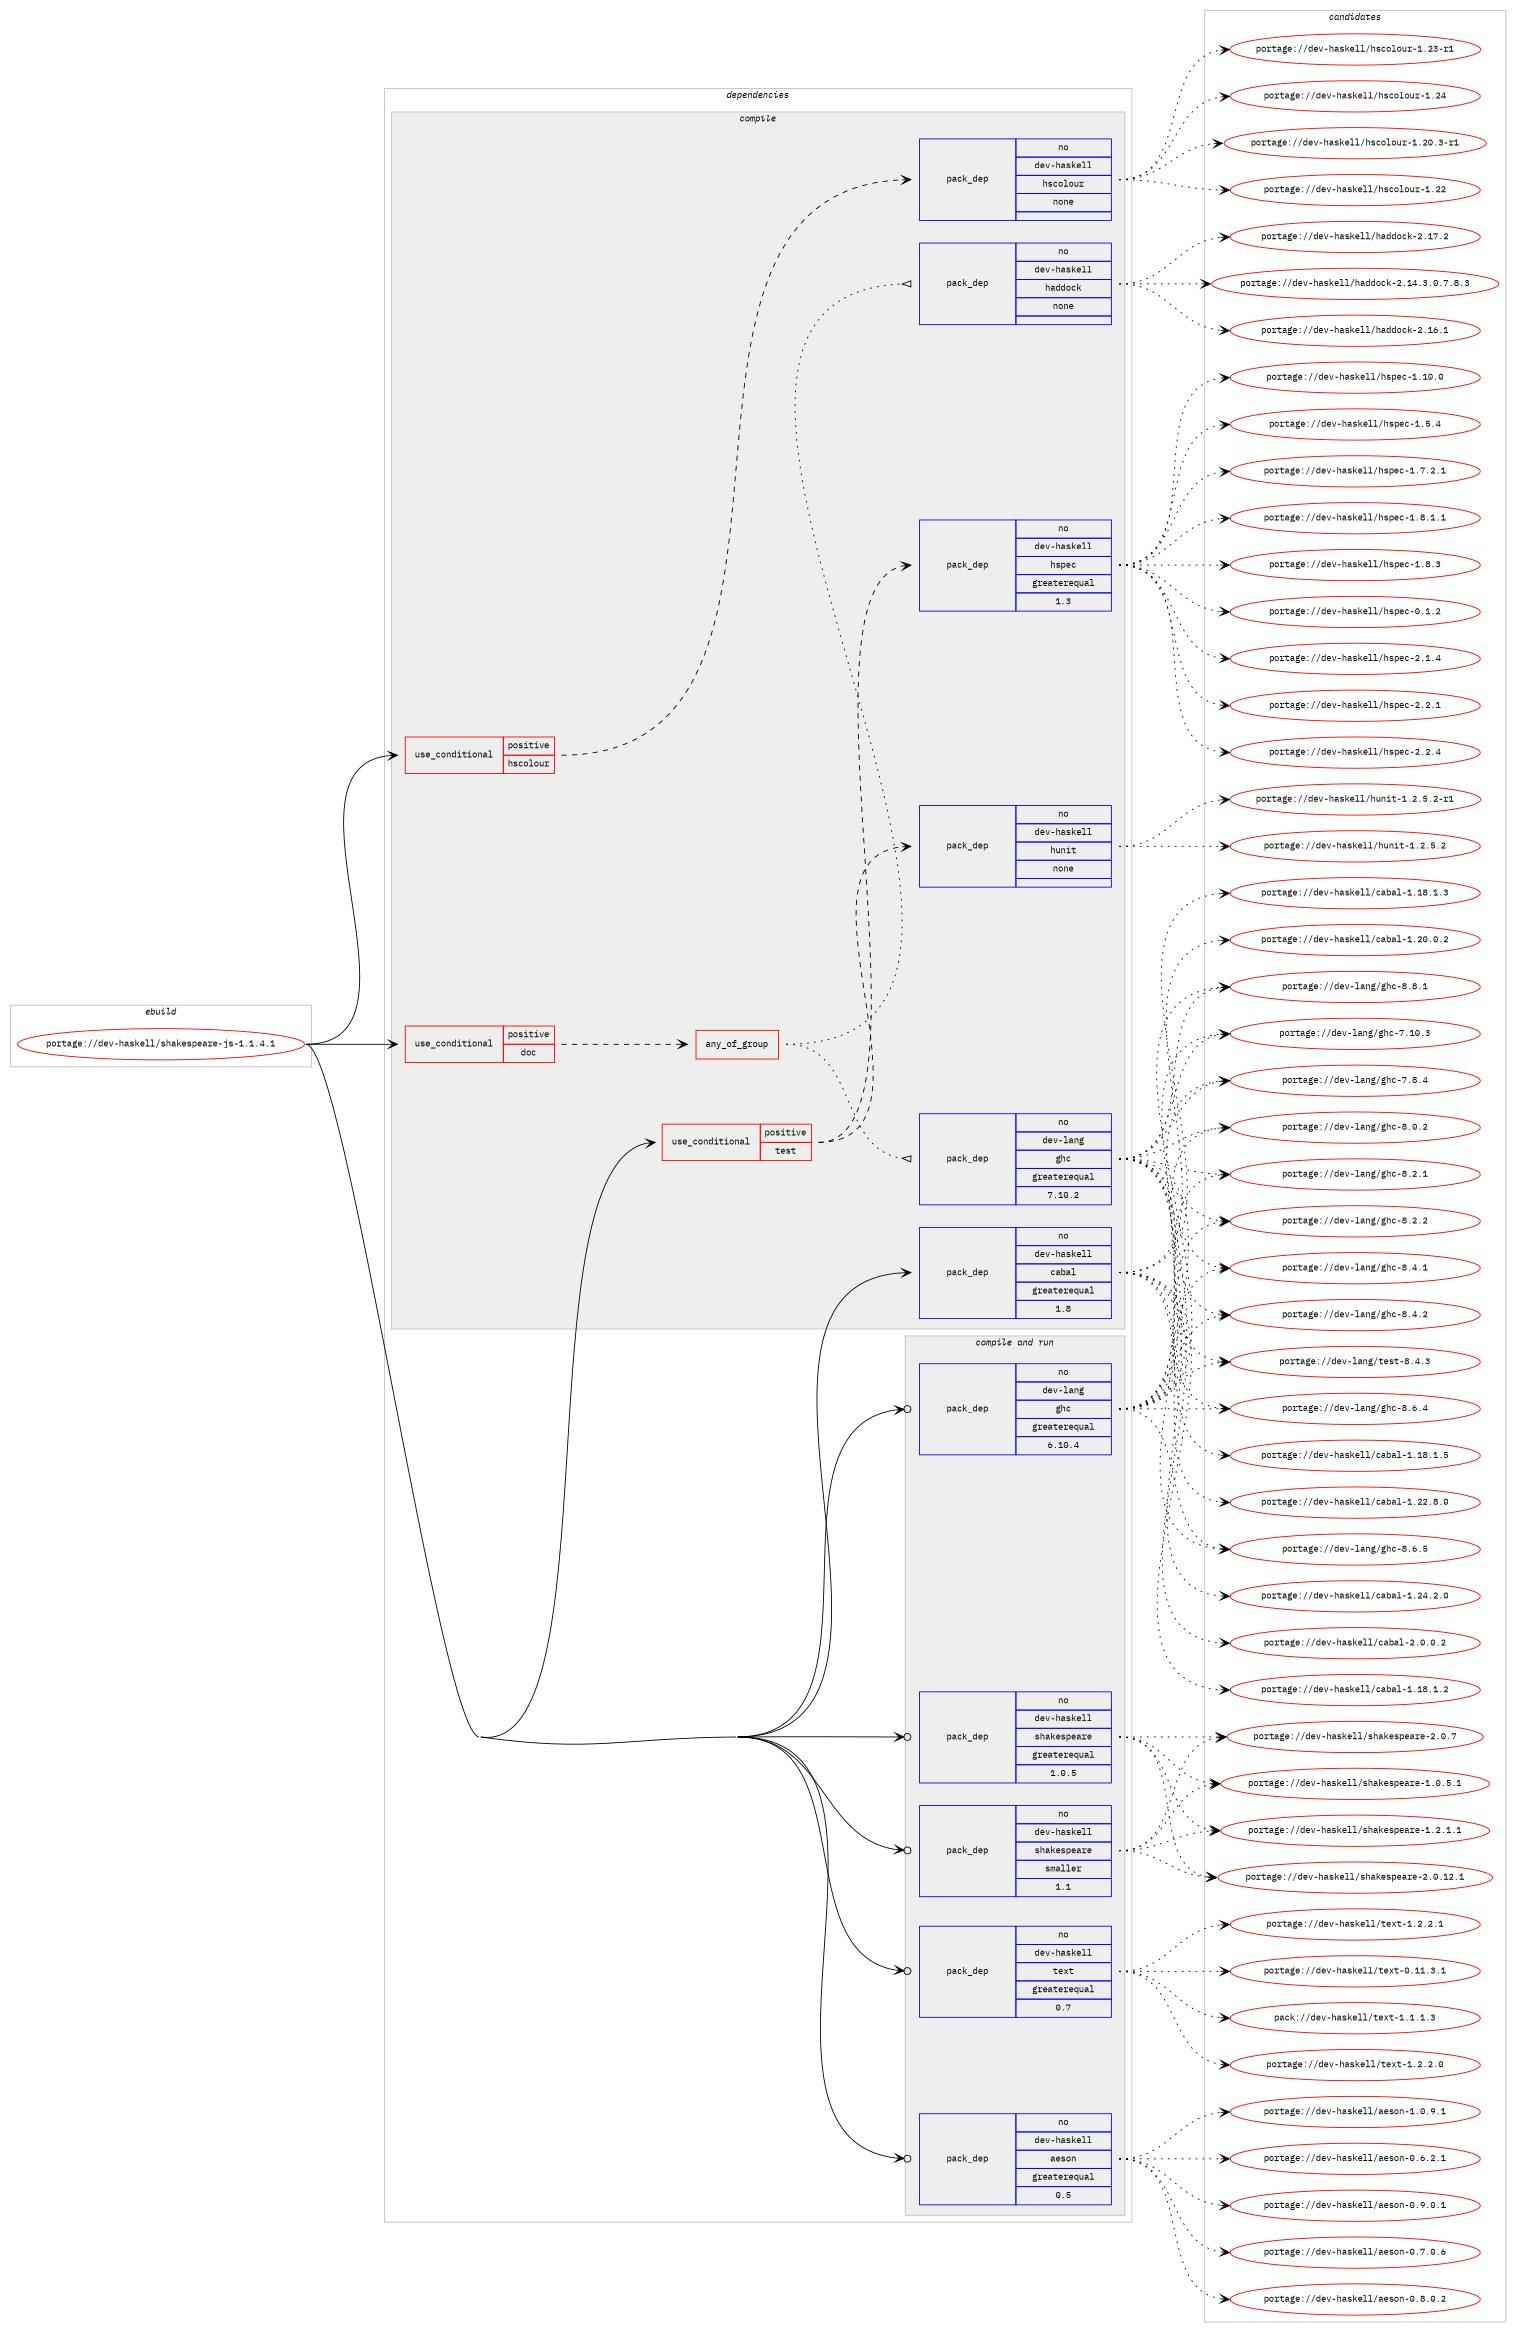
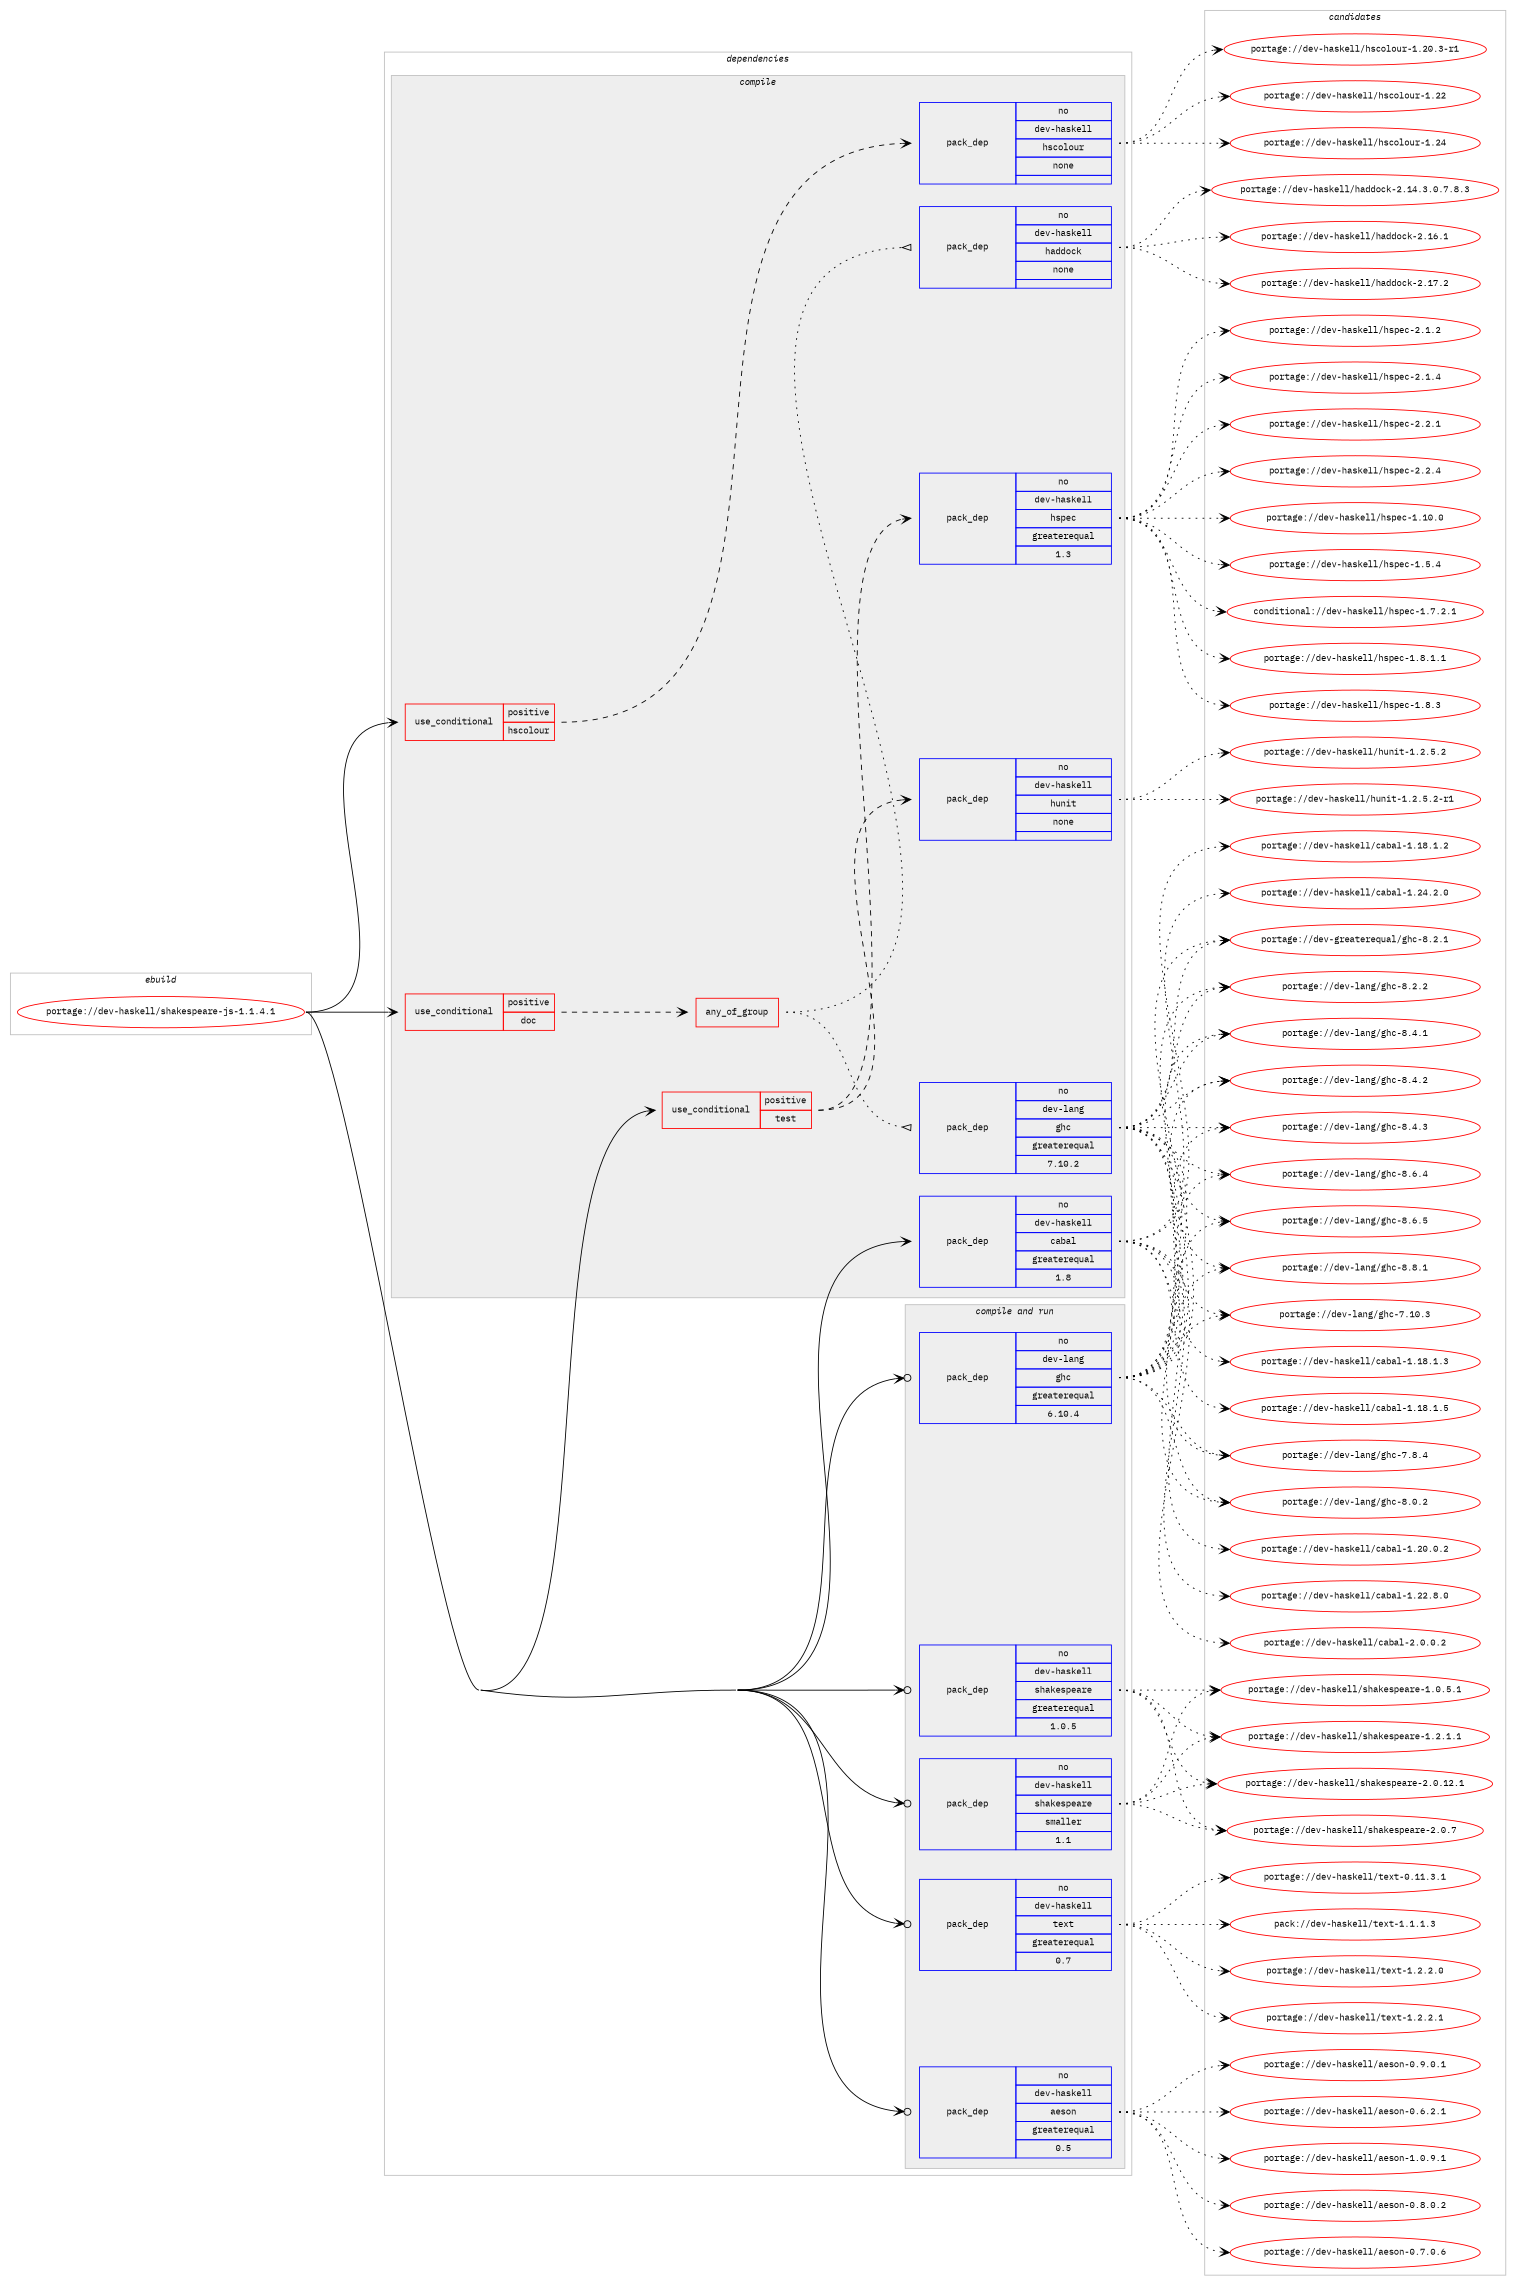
(1355, 49) -> none
(1355, 471) -> (1355, 612)
(1355, 612) -> (1355, 331)
(1355, 1174) -> (1355, 940)
(1355, 1362) -> (1355, 1128)
